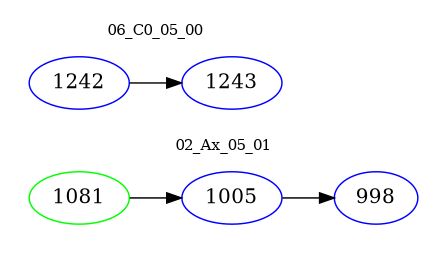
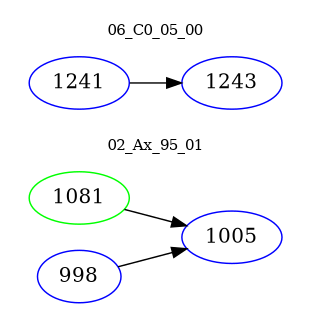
(79, 83) -> (79, 83)
(223, 146) -> (156, 146)
(301, 198) -> (145, 260)
